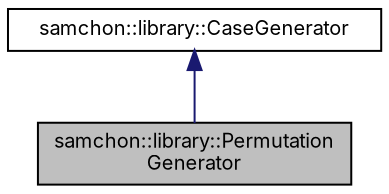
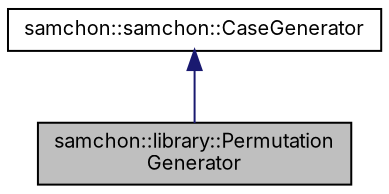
(195, 30) -> (195, 30)
